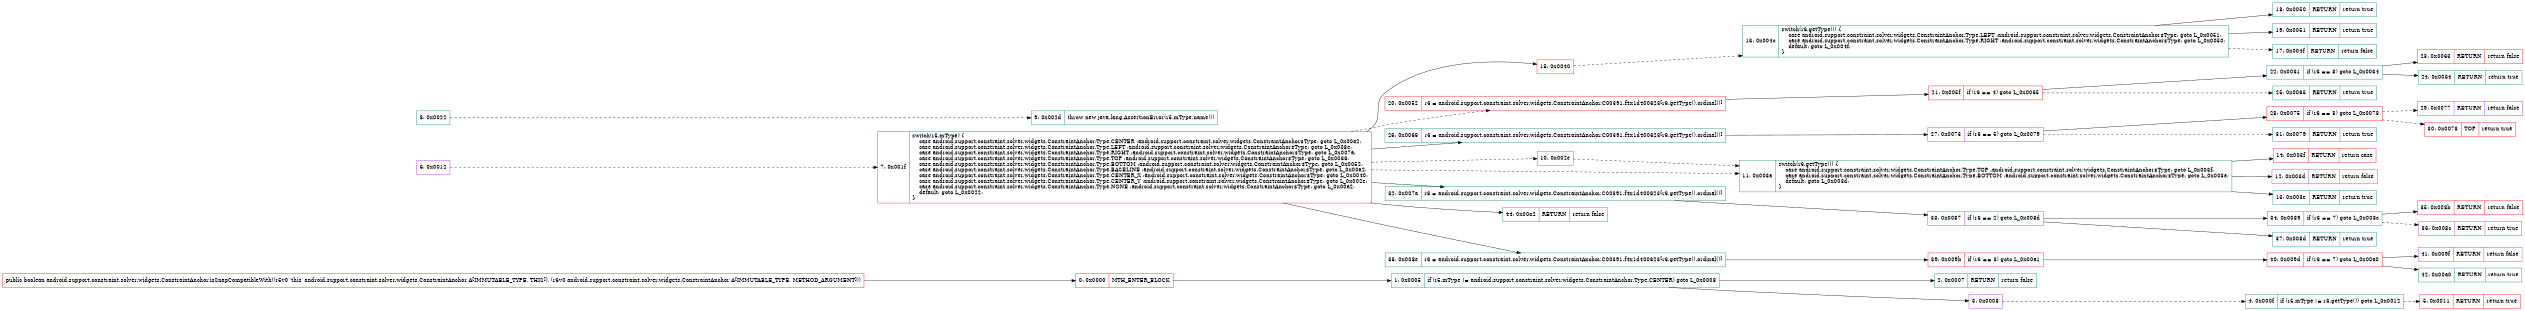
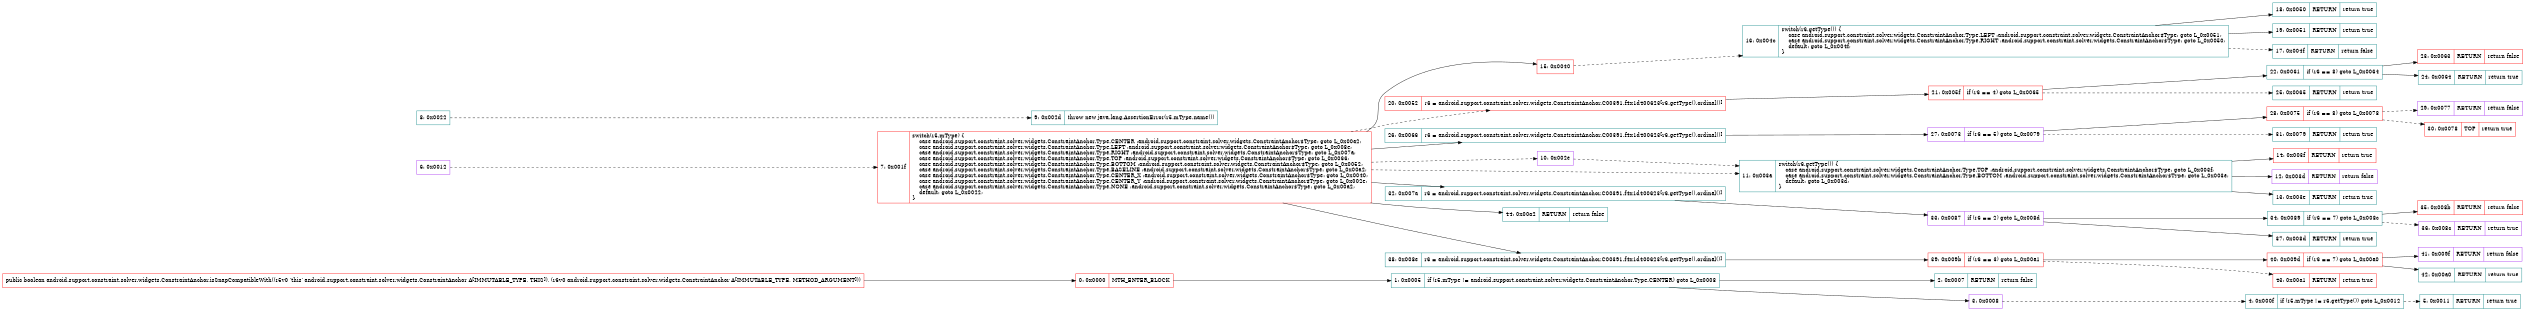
(2358, 155) -> (2357, 155)
none -> (2325, 281)
(2470, 301) -> (2470, 301)
